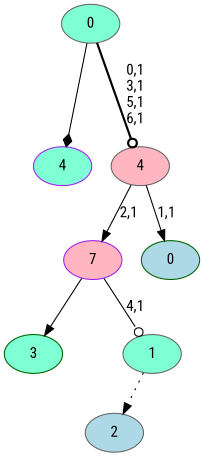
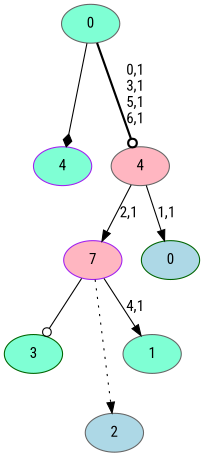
(65, 303) -> (65, 303)
(120, 303) -> (120, 303)
(136, 388) -> (103, 341)
